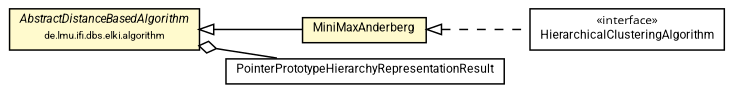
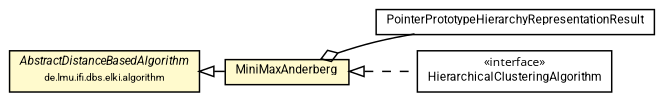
(247, 53) -> (376, 42)
